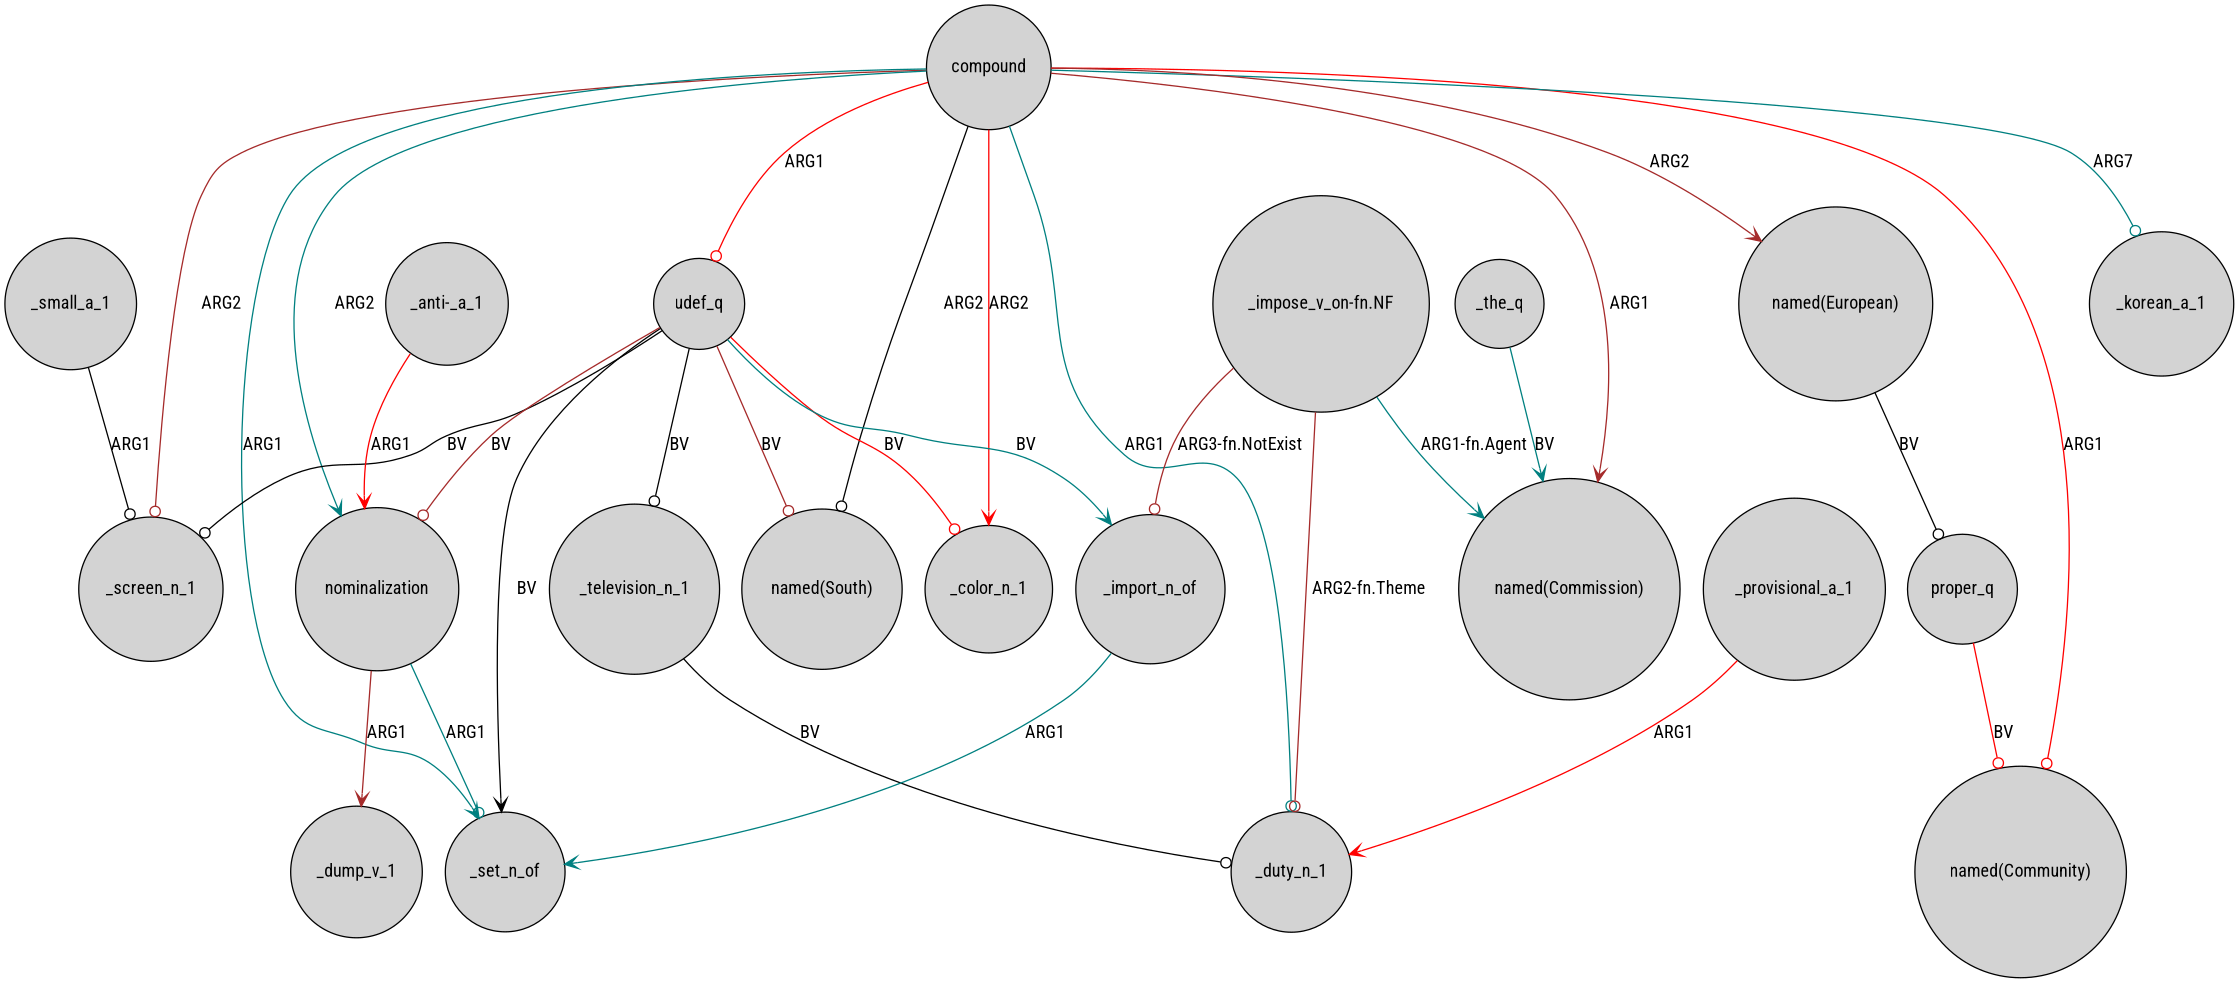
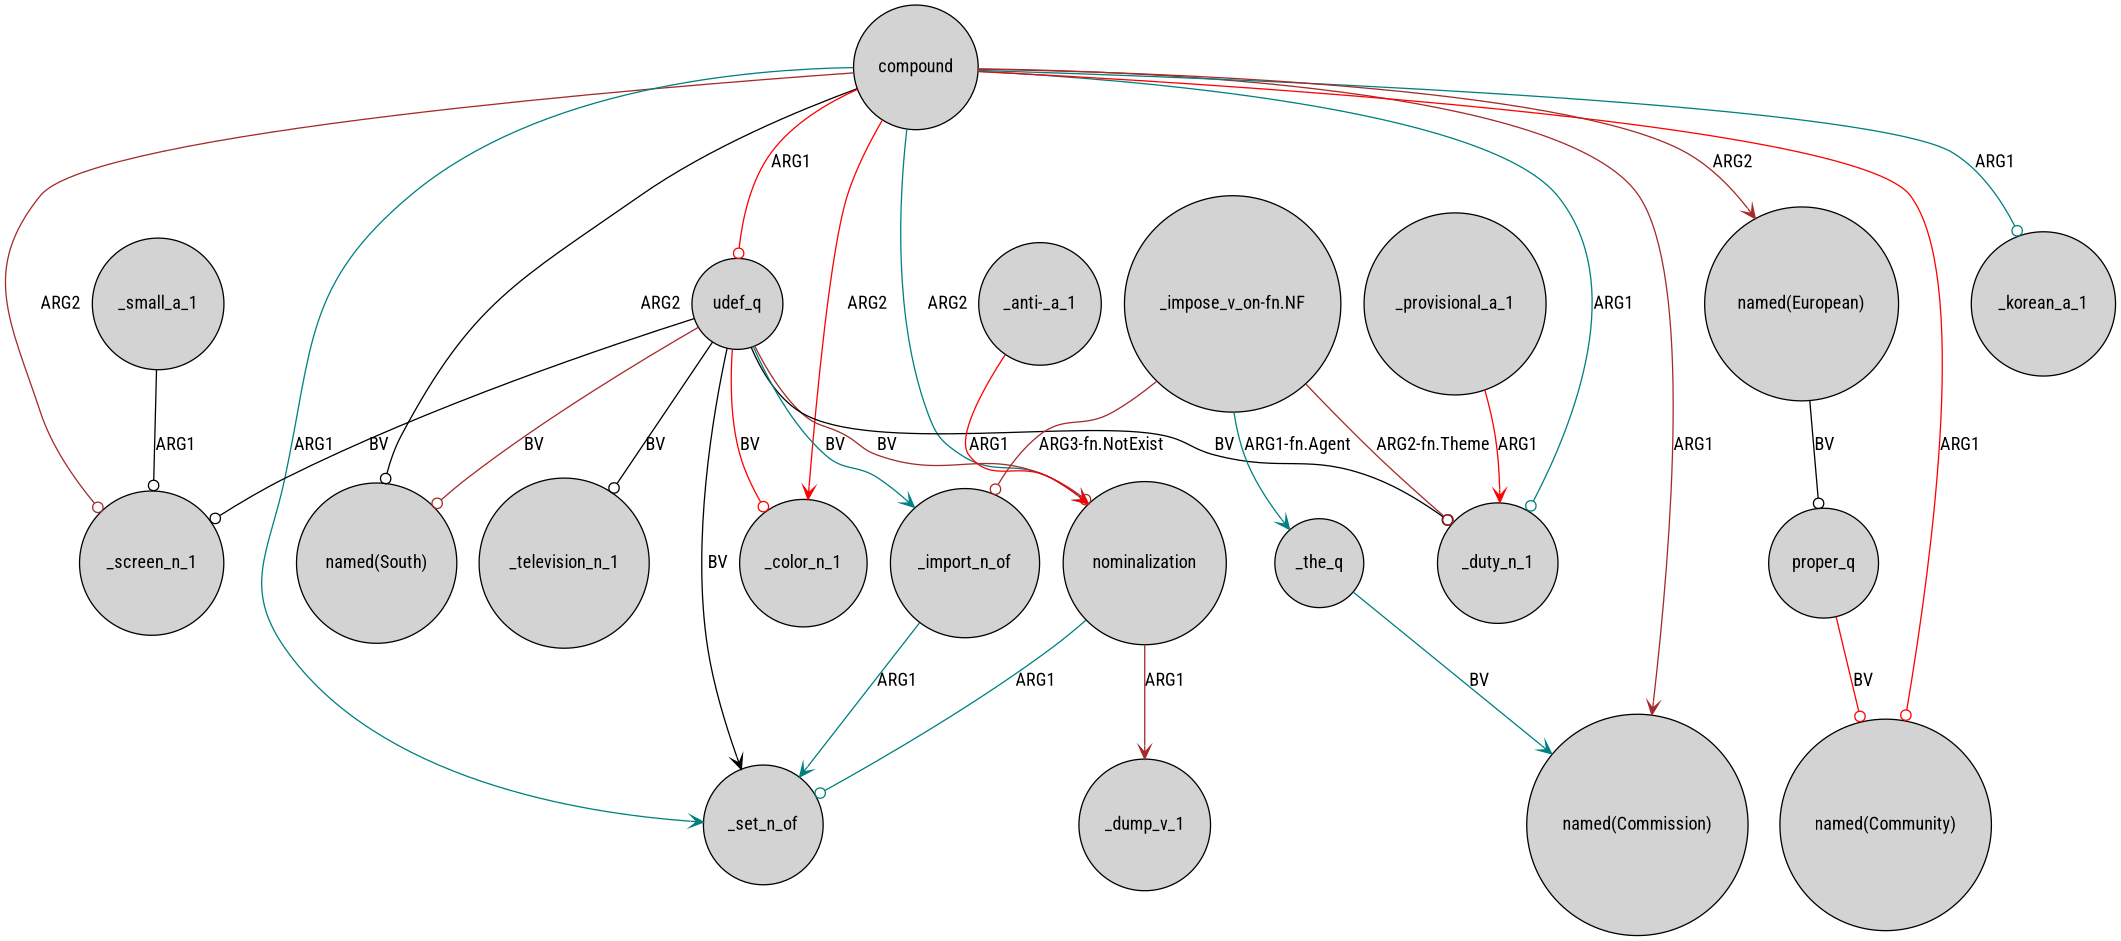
(2113, 163) -> (1995, 163)
(1422, 456) -> (1251, 472)
(937, 796) -> (1087, 431)
